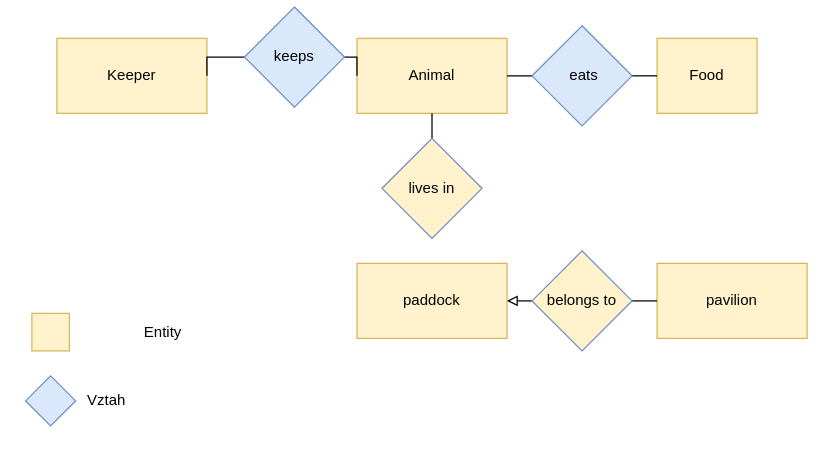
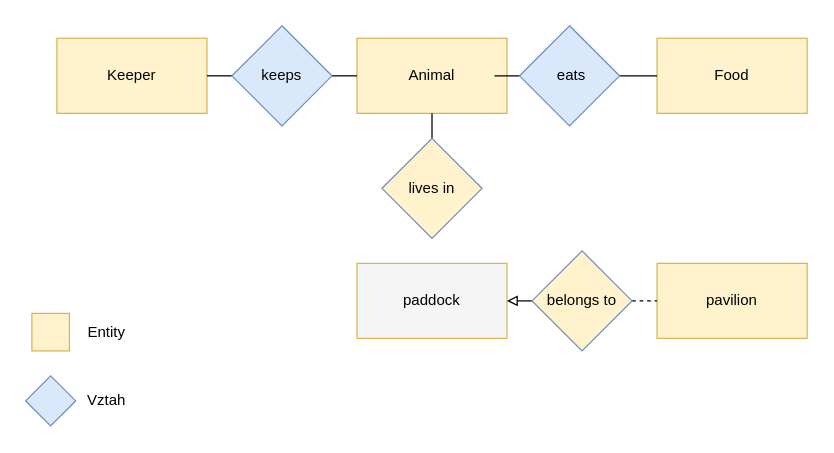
(294, 57) -> (282, 76)
(582, 76) -> (569, 76)
(707, 76) -> (732, 76)
(432, 301) -> (432, 301)
(645, 301) -> (645, 301)
(163, 332) -> (107, 332)
